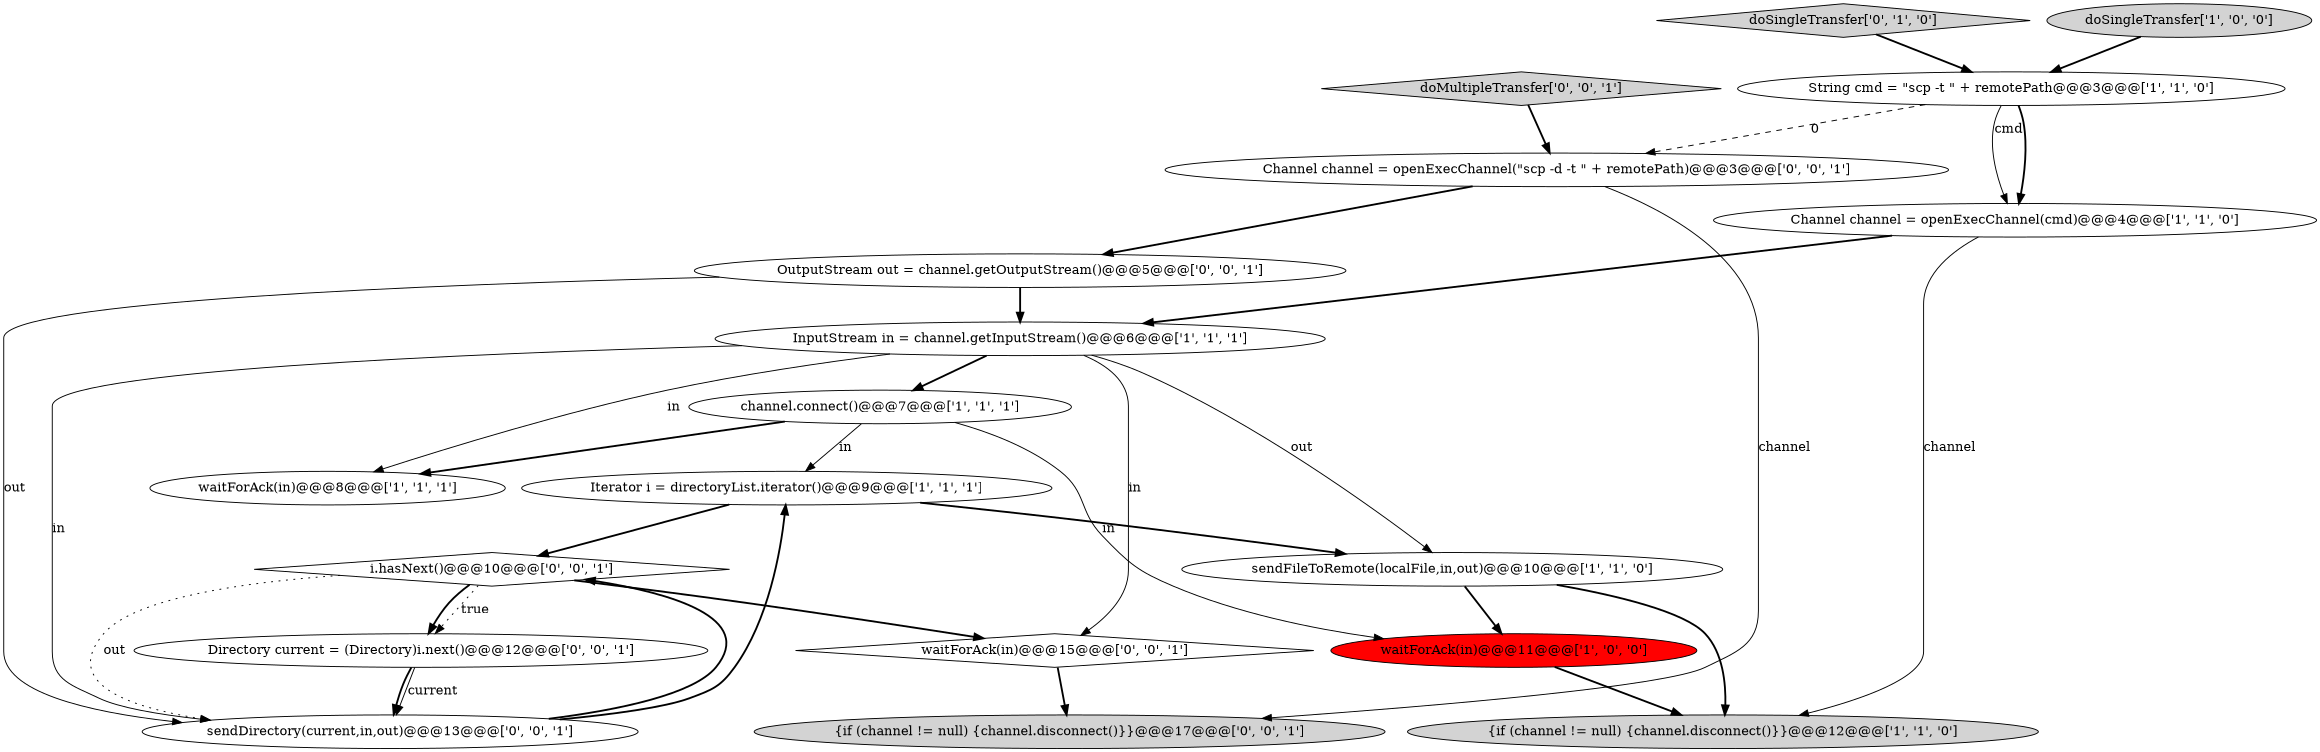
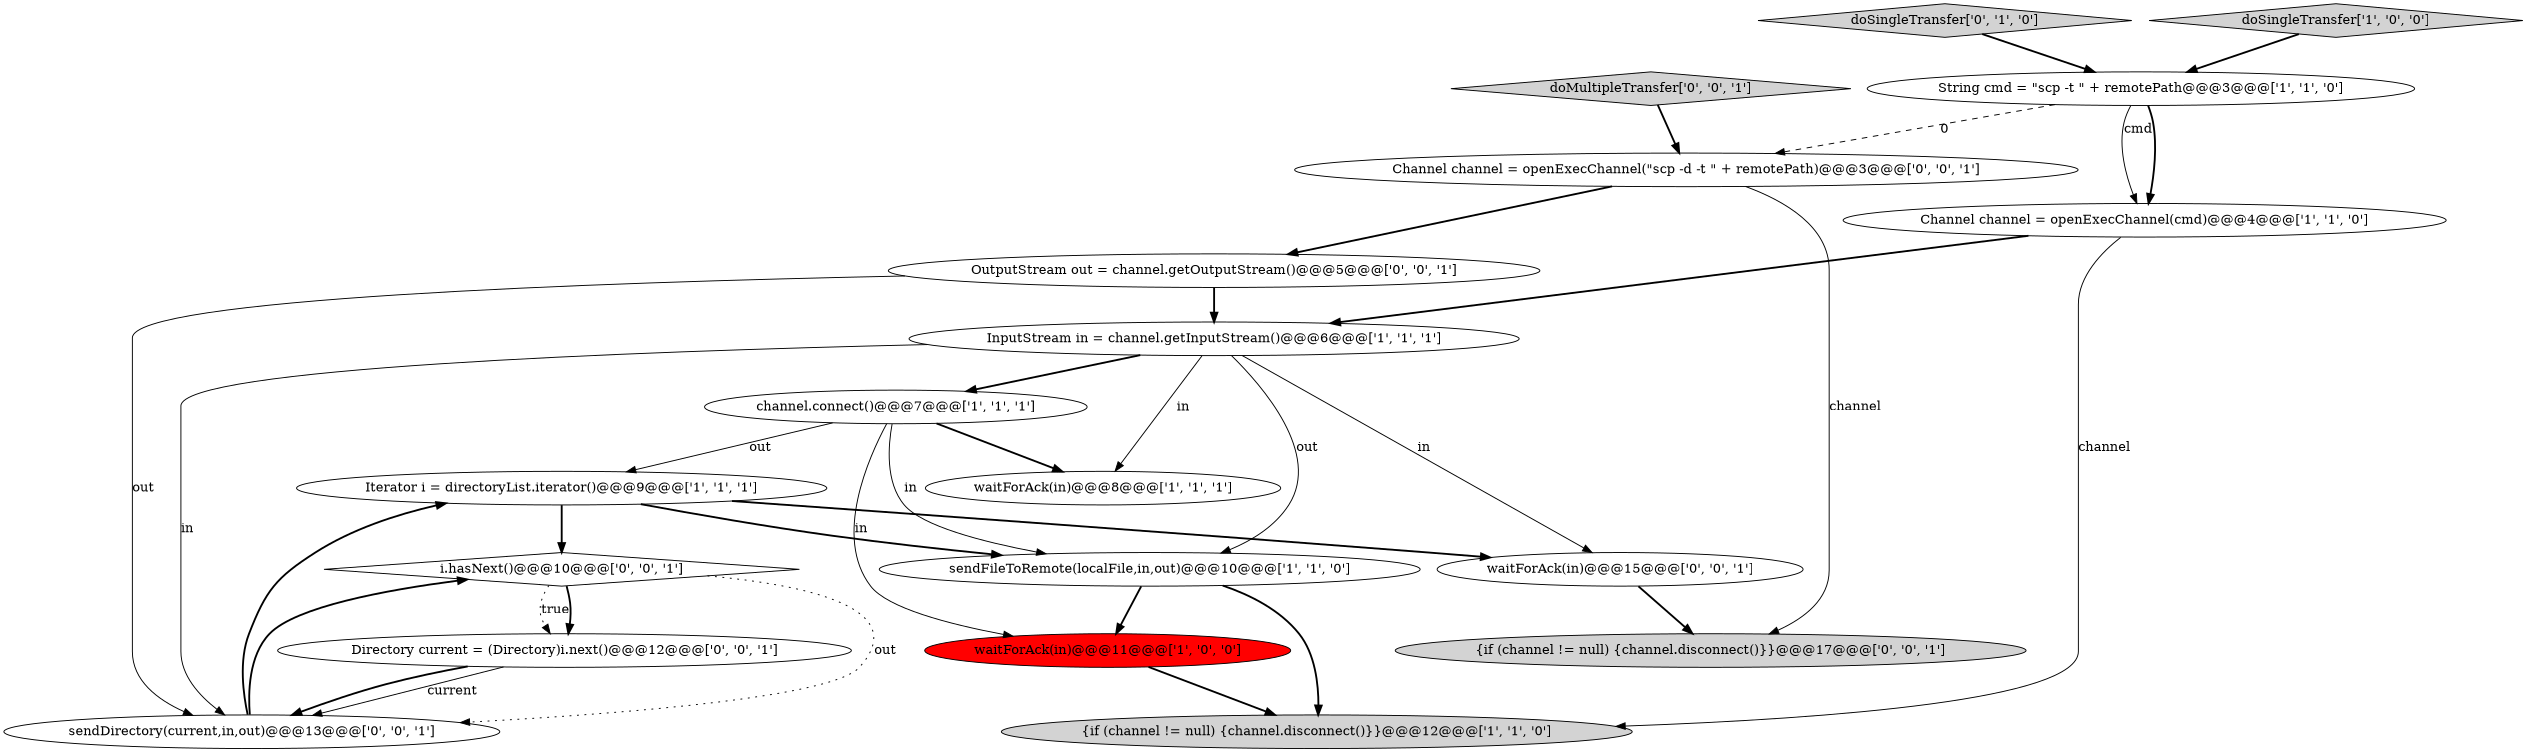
(2179, 21) -> (2336, 21)
(846, 448) -> (761, 448)
none -> (928, 521)
(774, 607) -> (1106, 528)
(1055, 651) -> (1620, 569)
